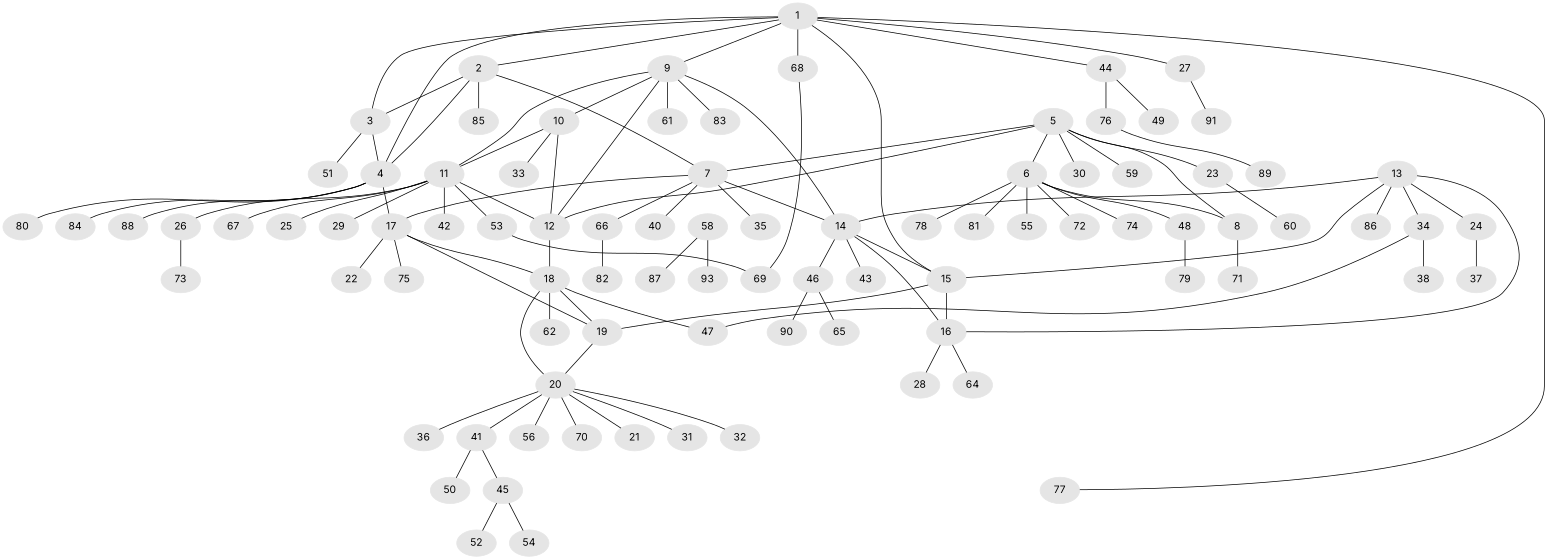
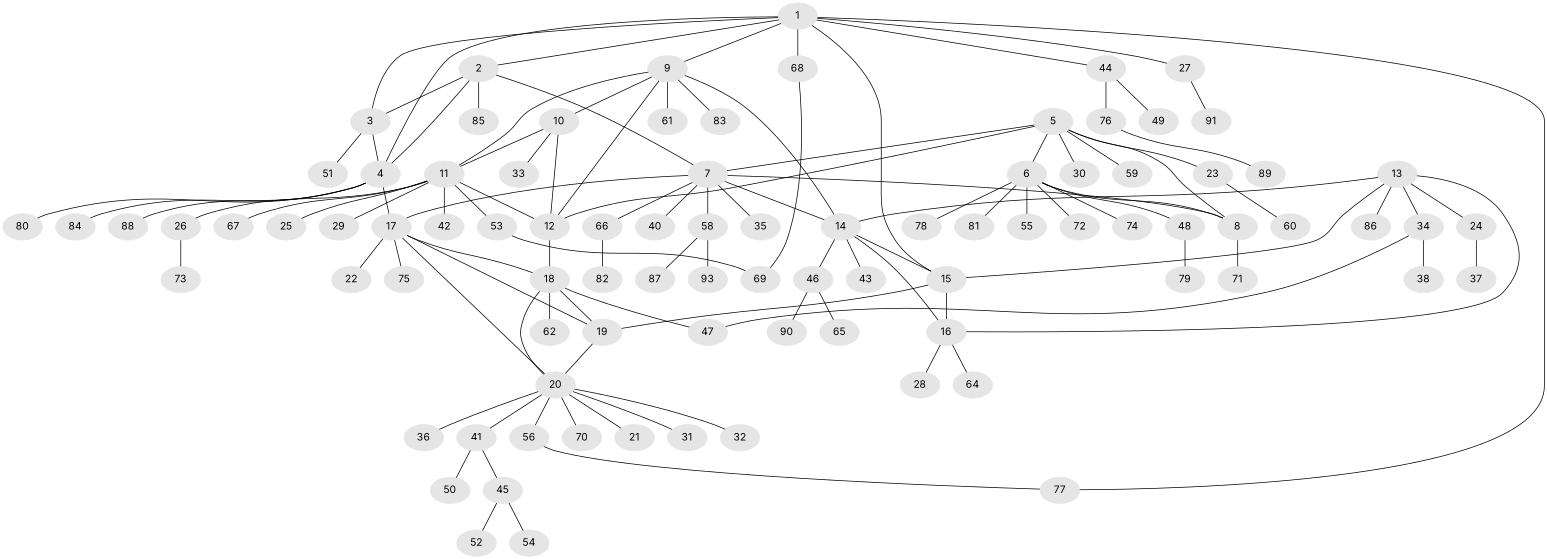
none -> (976, 187)
none -> (708, 201)
none -> (474, 306)
none -> (791, 478)
